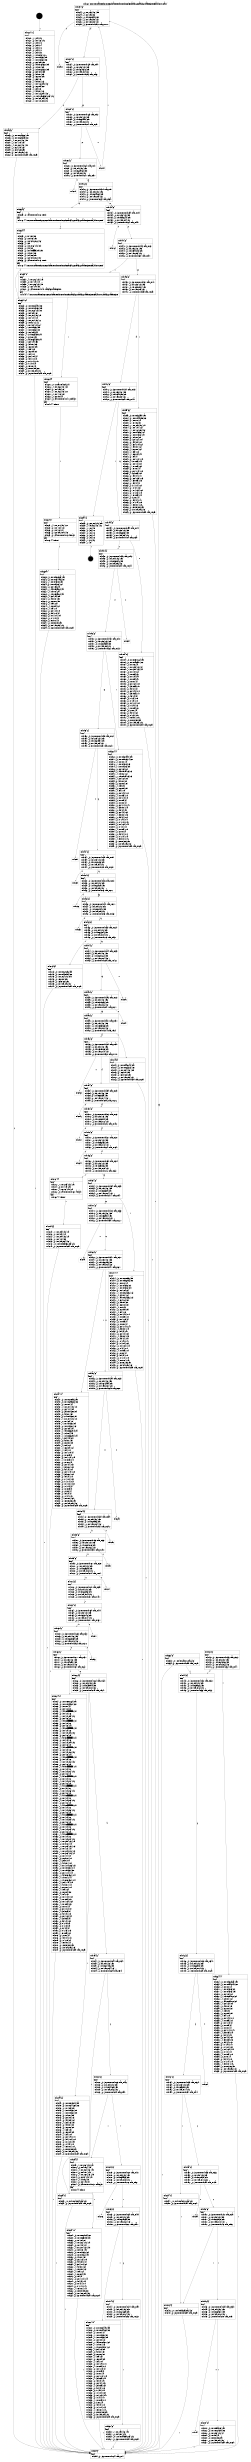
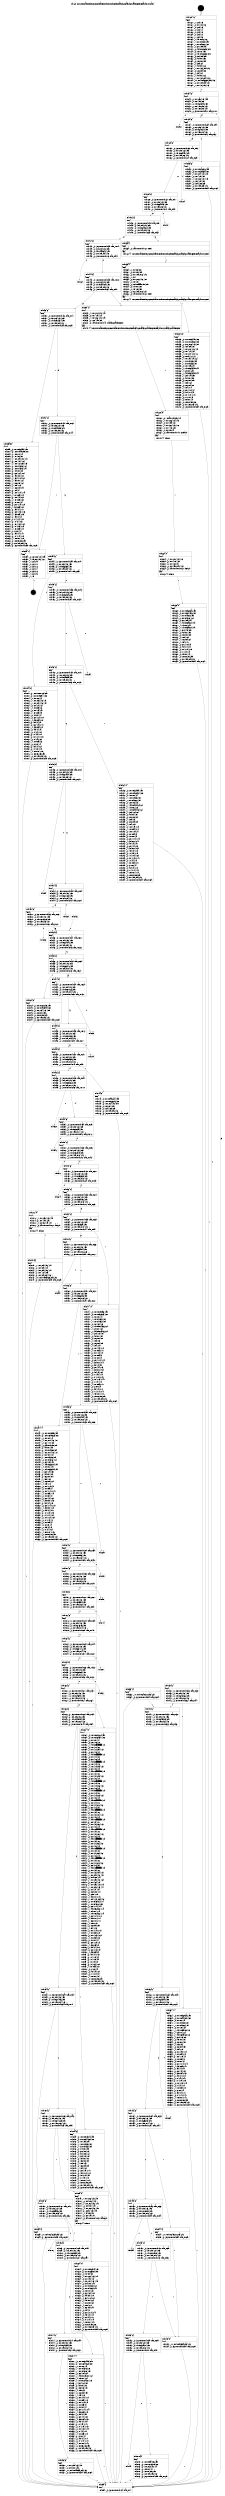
(107, 97) -> (201, 89)
(82, 921) -> (72, 925)
